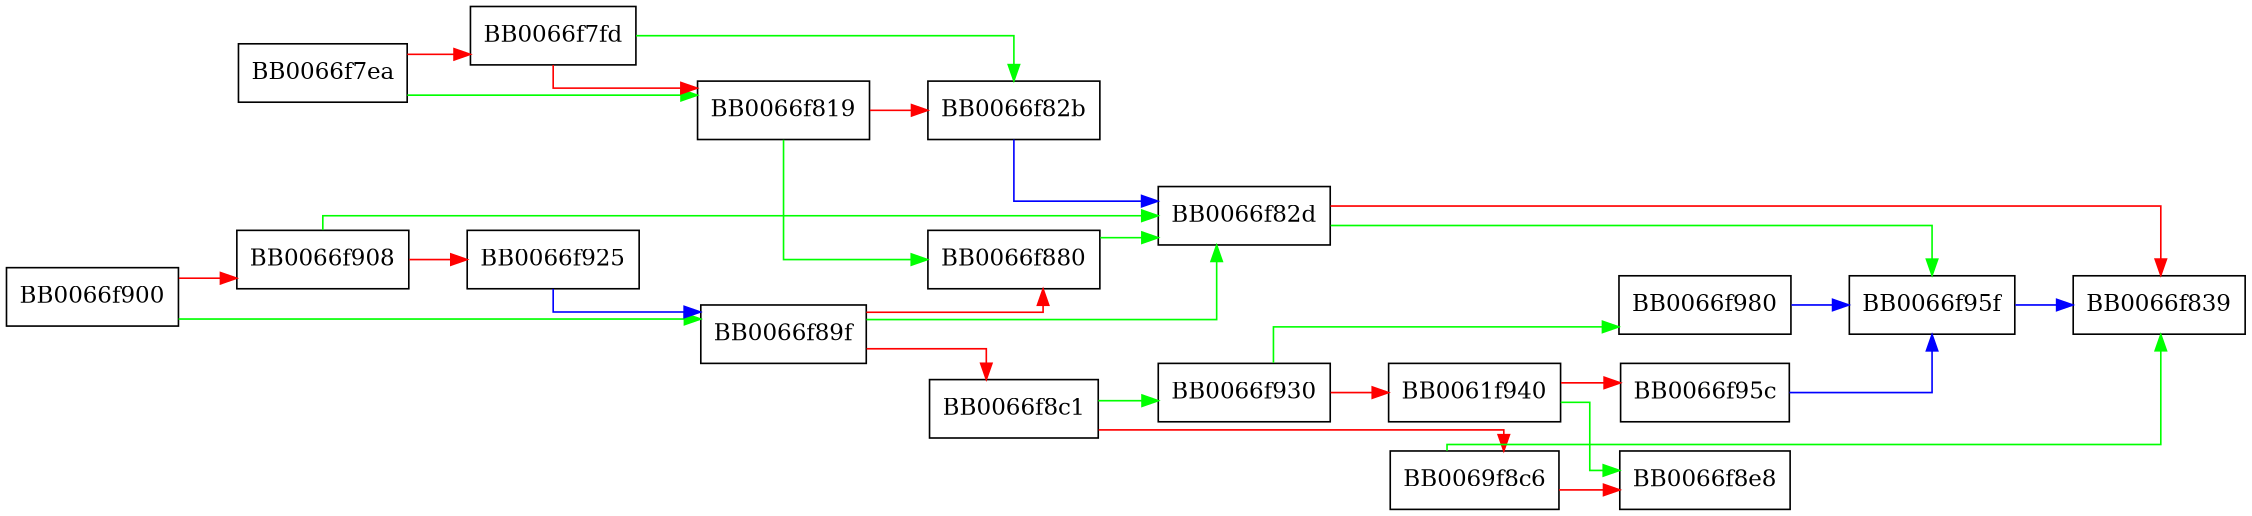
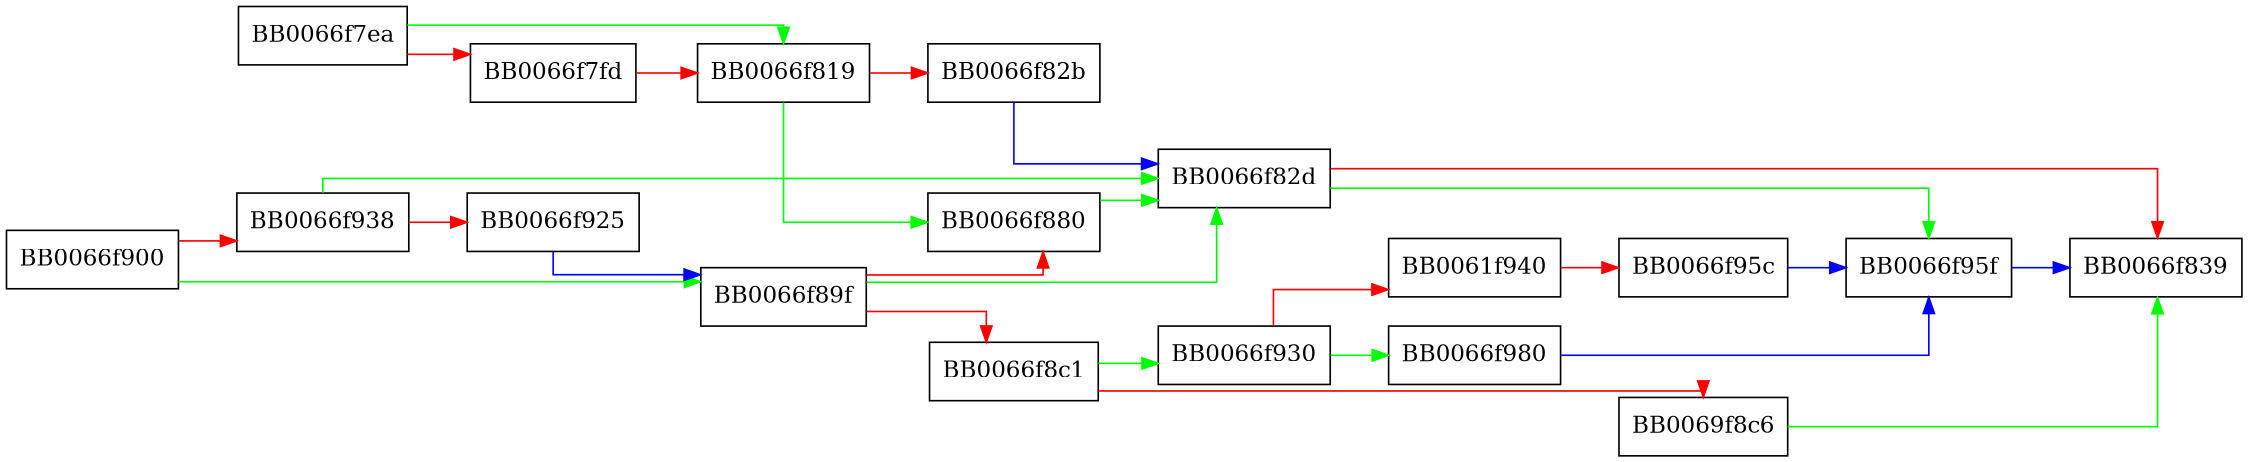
(839, 36) -> none
(323, 260) -> (323, 222)
(1705, 480) -> none
